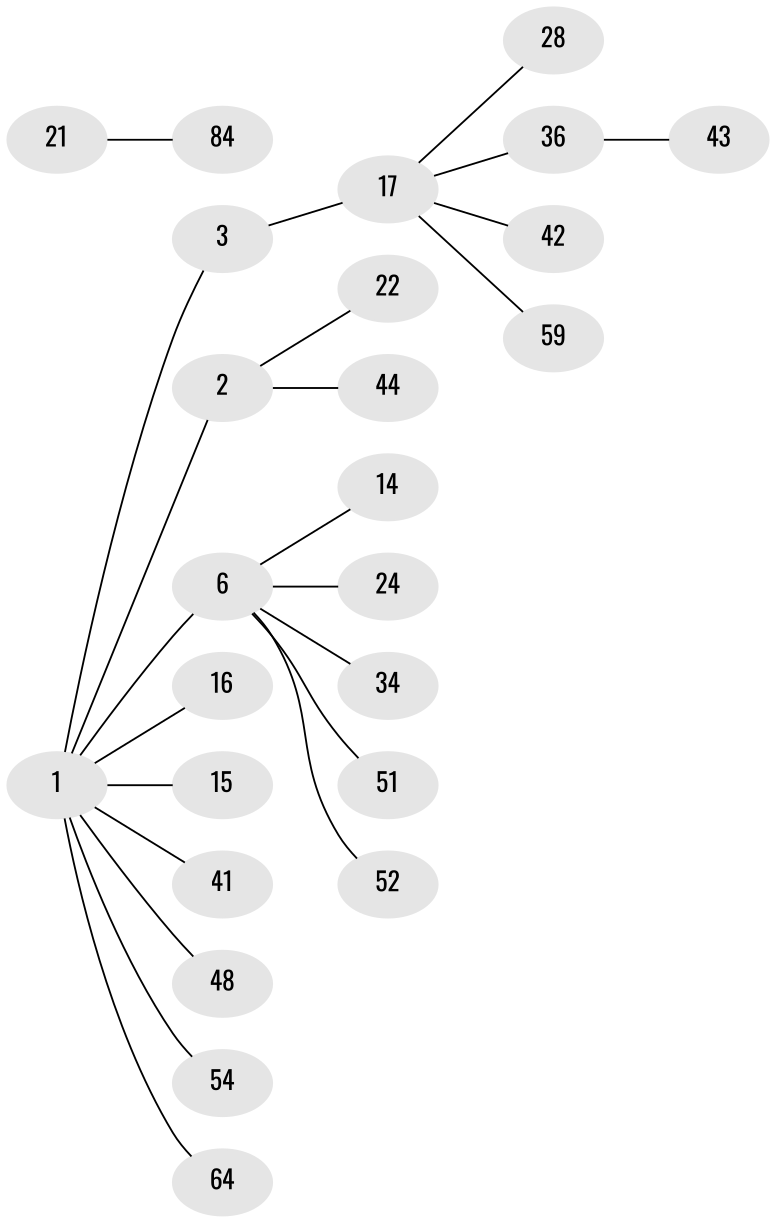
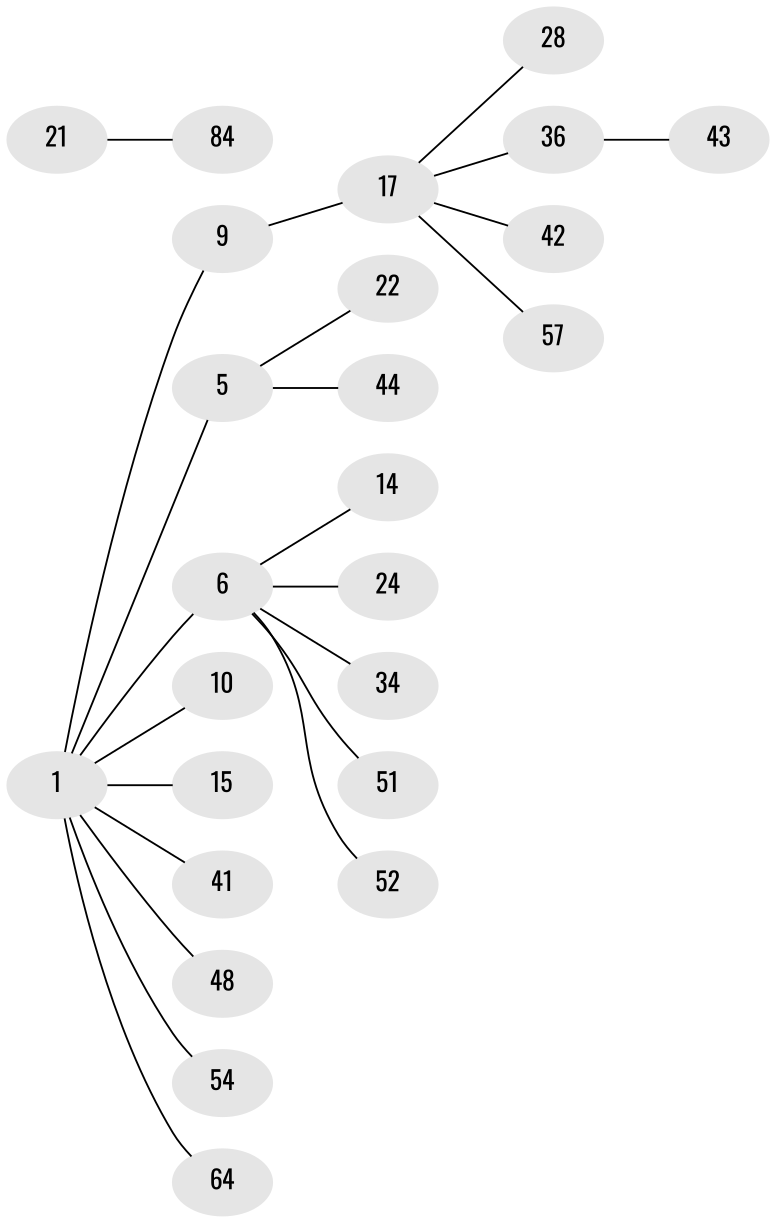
(223, 239) -> (223, 239)
(554, 338) -> (554, 338)
(223, 388) -> (223, 388)
(223, 686) -> (223, 686)
